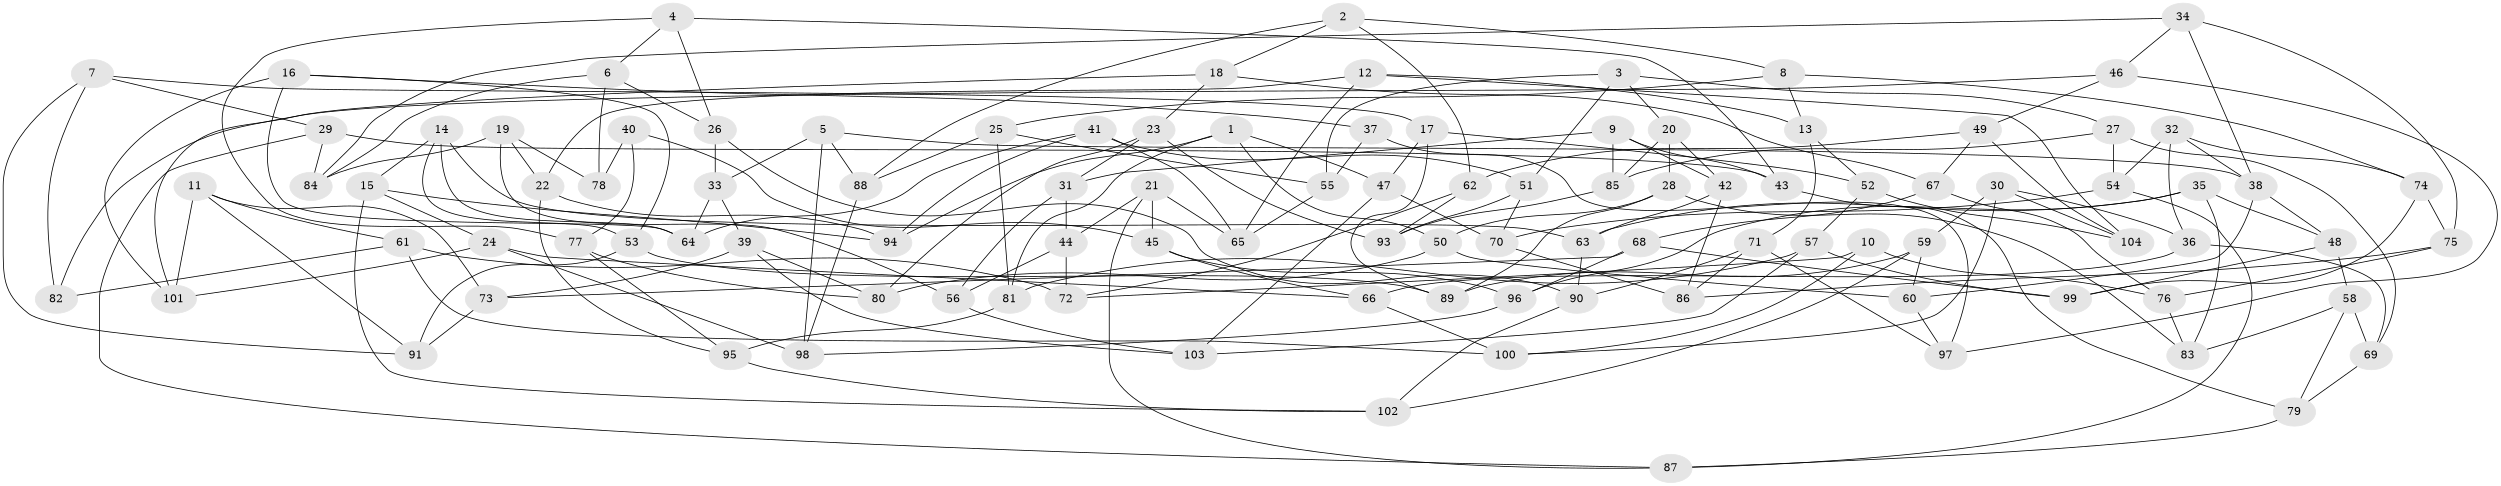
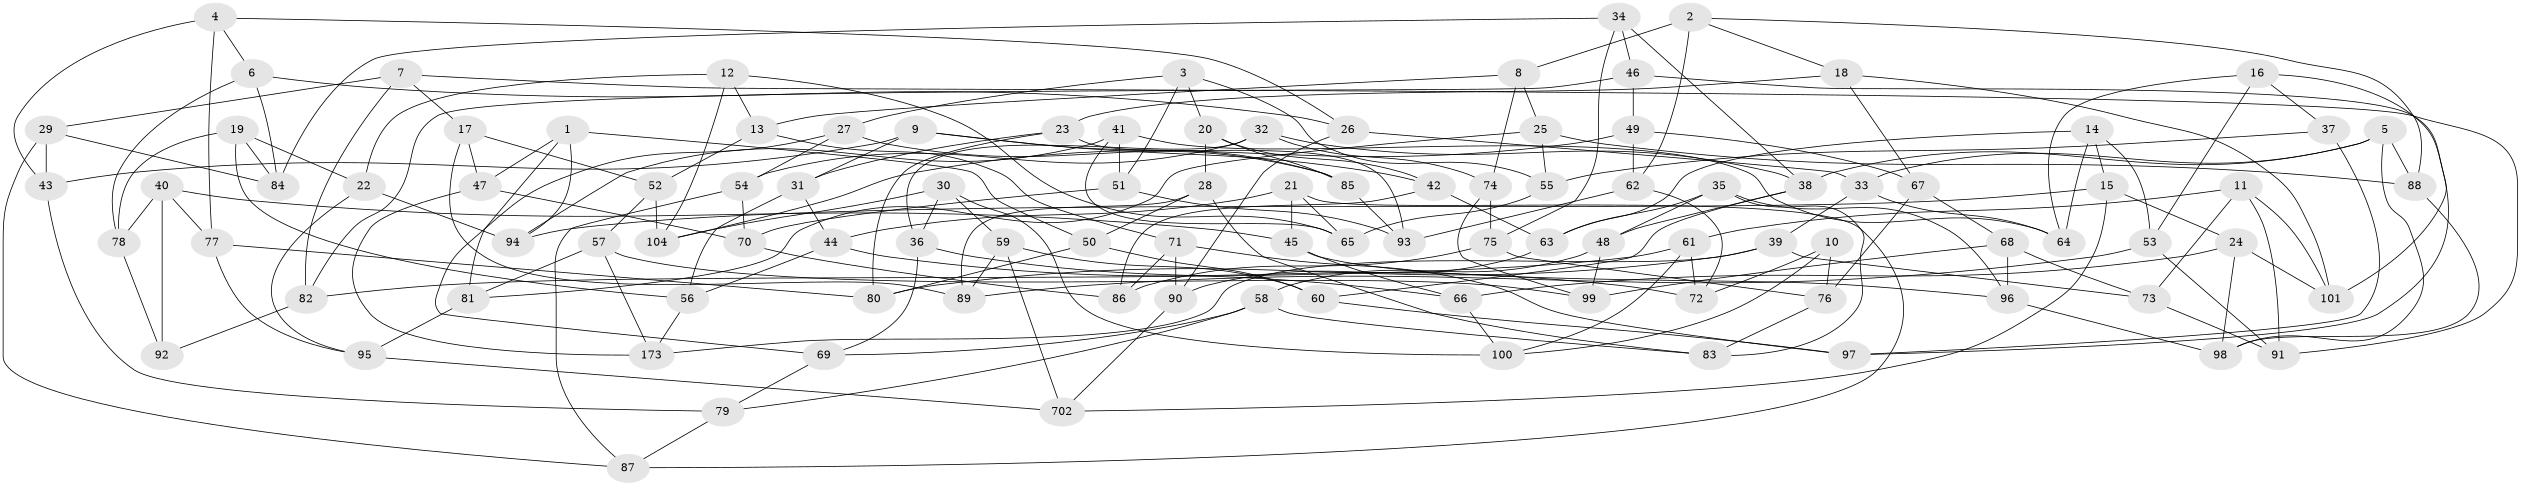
none -> (162, 356)
(1195, 356) -> (652, 356)
(1388, 412) -> (1062, 412)
